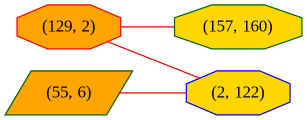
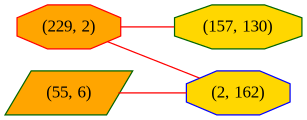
(69, 27) -> (69, 27)
(238, 27) -> (238, 27)
(238, 93) -> (238, 93)
